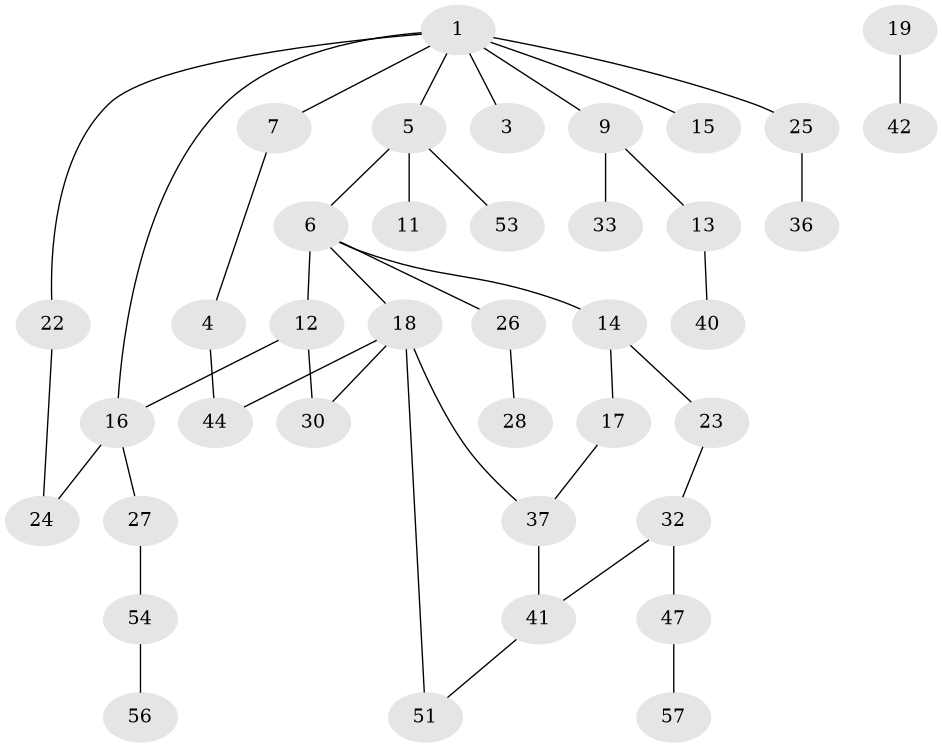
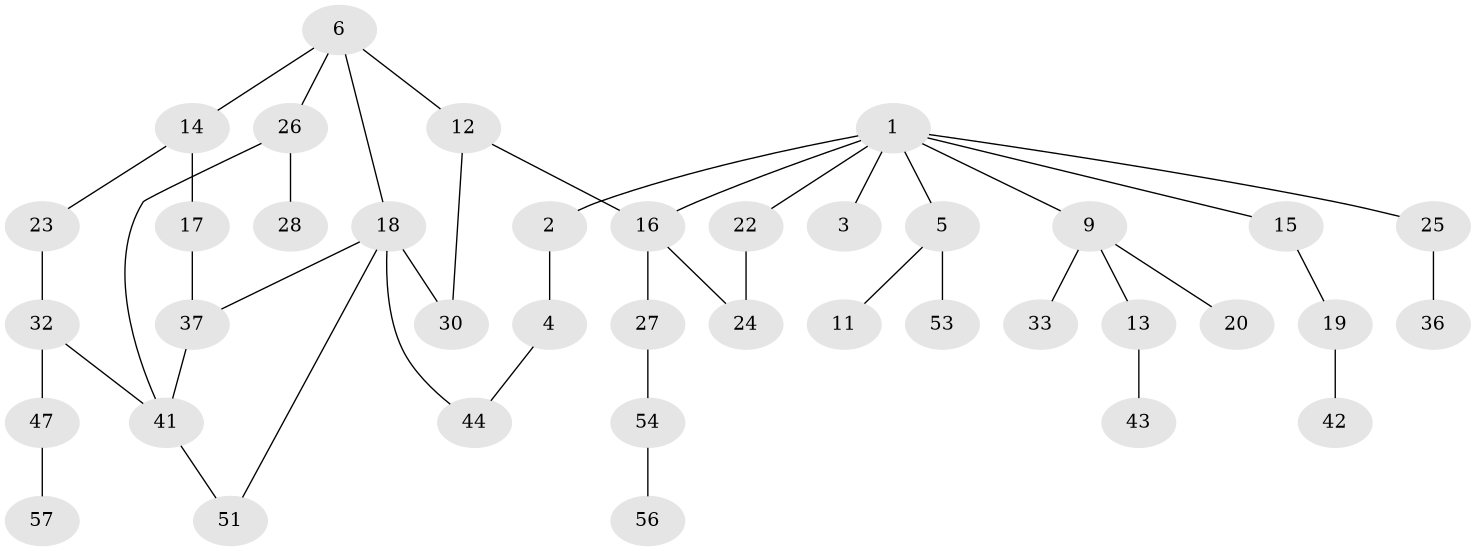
(274, 128) -> (550, 226)
(360, 177) -> none
none -> (130, 235)
none -> (1311, 276)
(708, 325) -> (1139, 423)
none -> (1237, 325)
